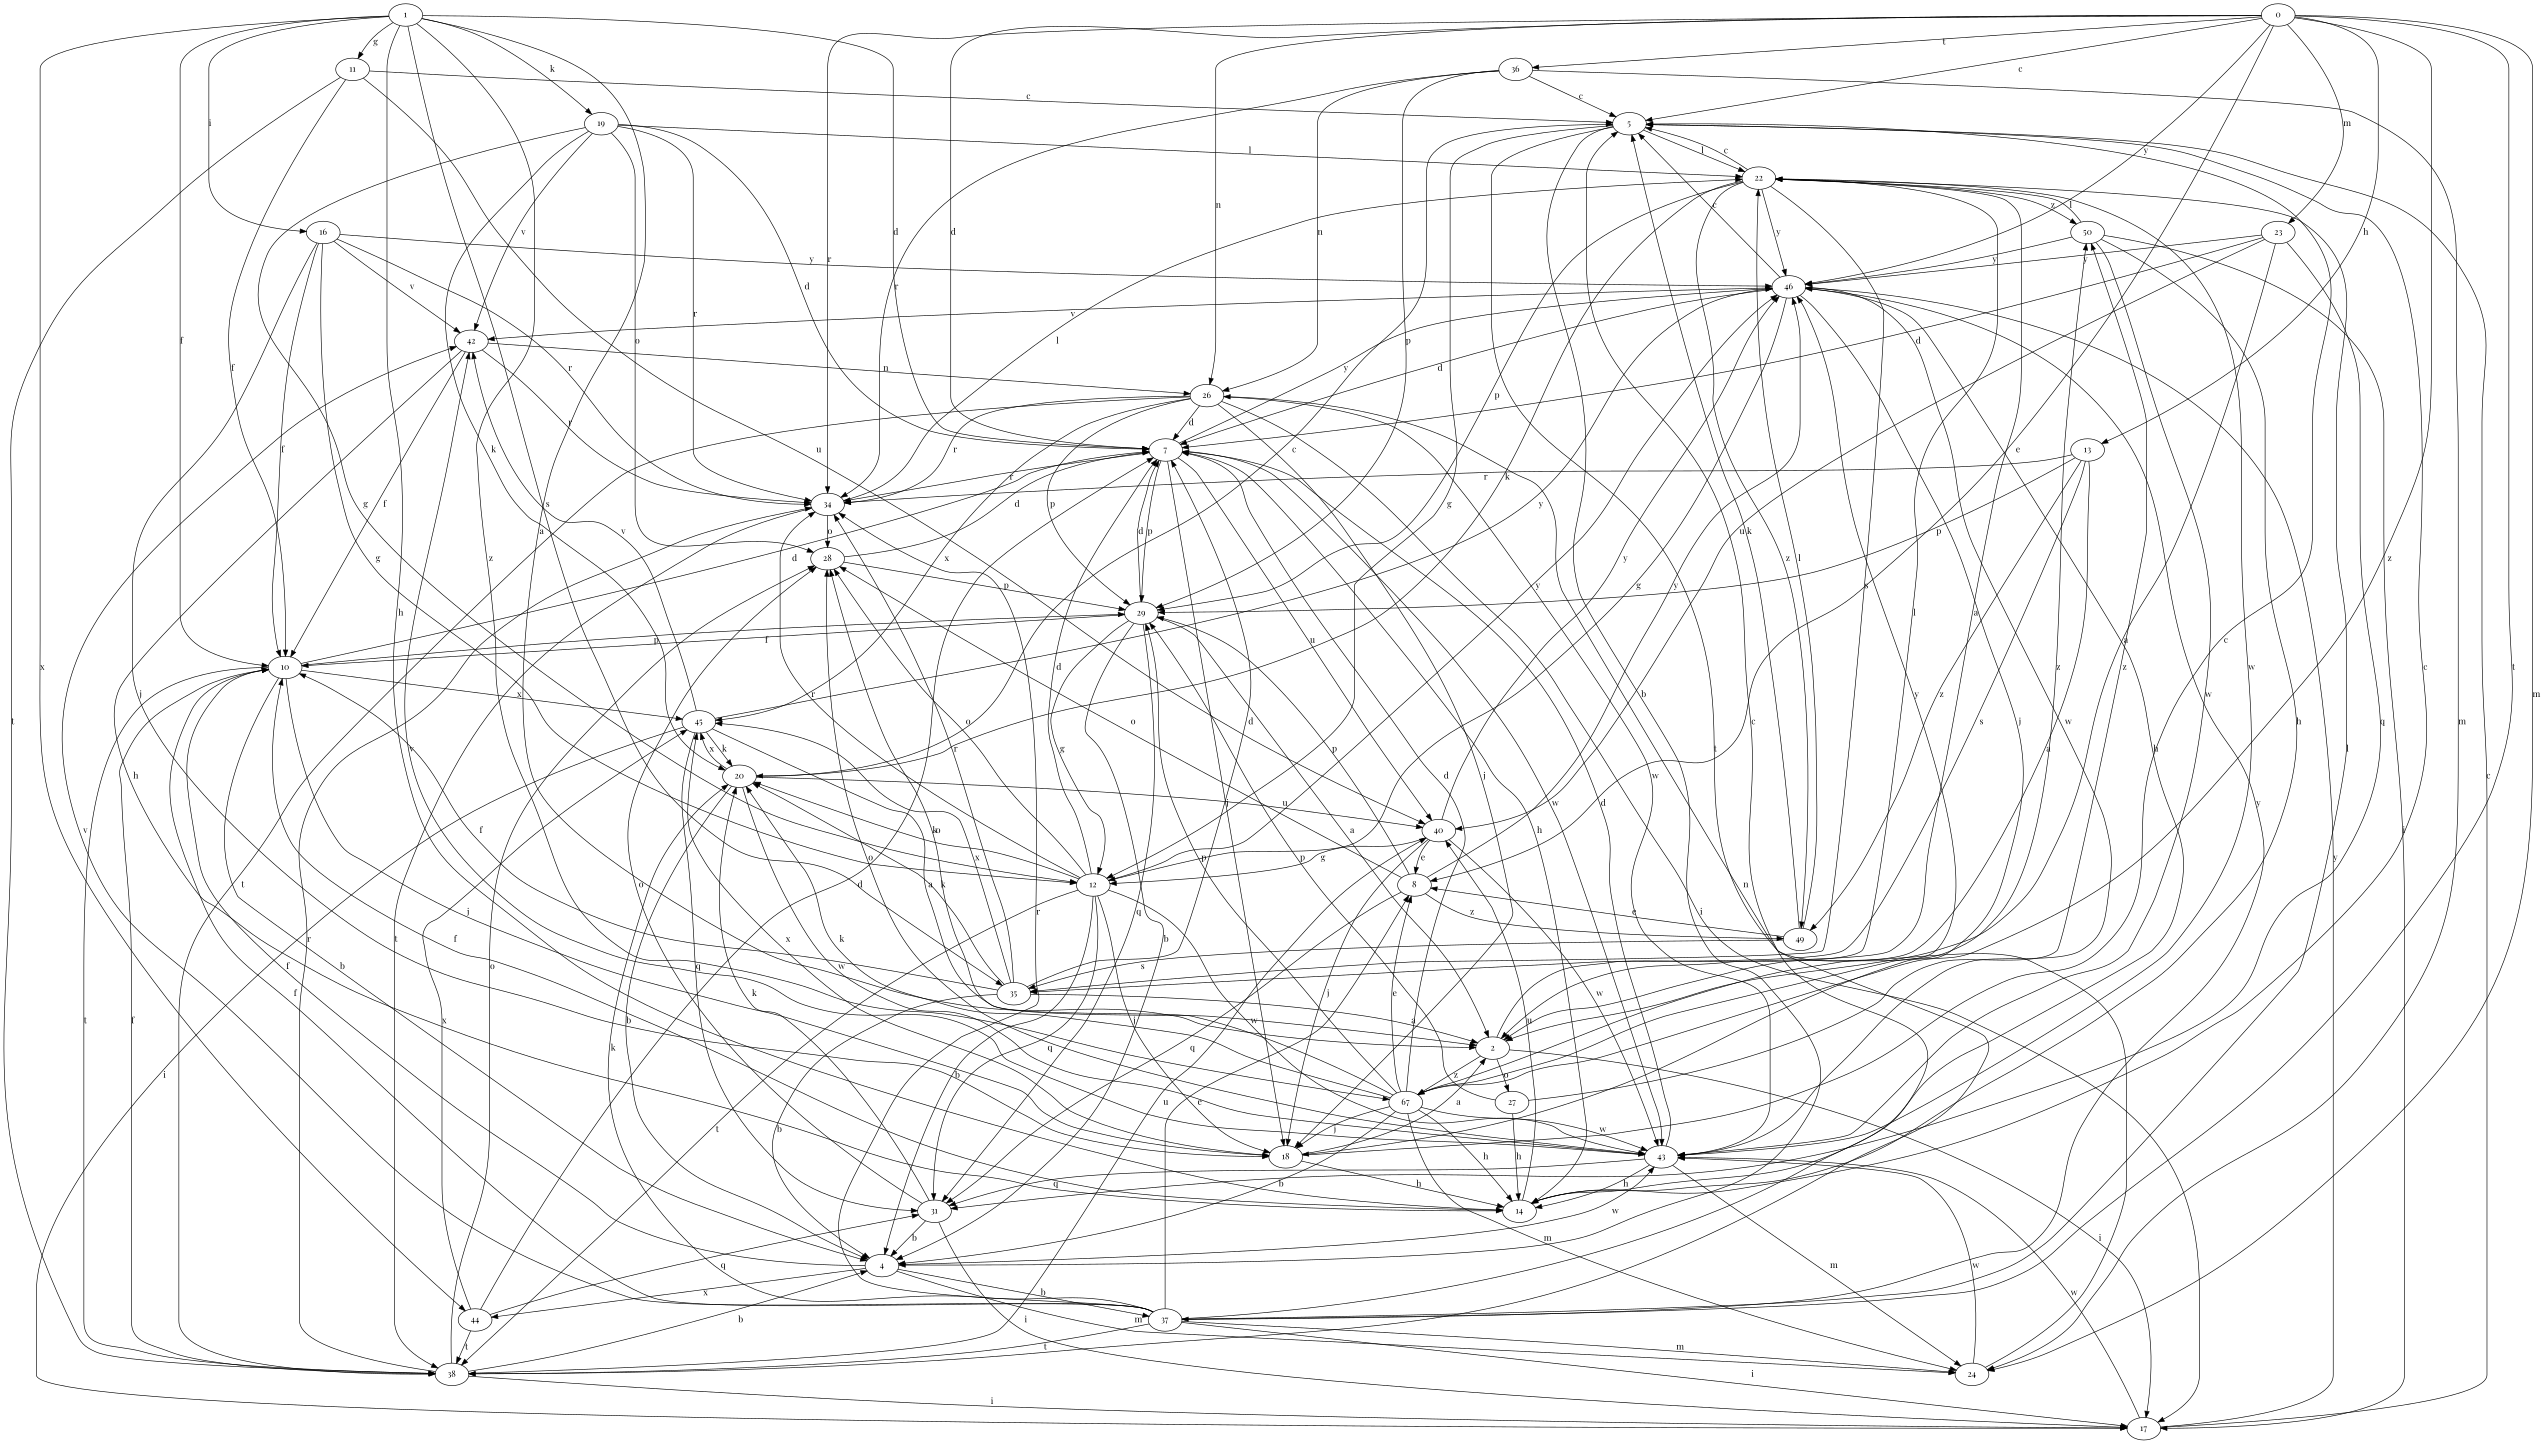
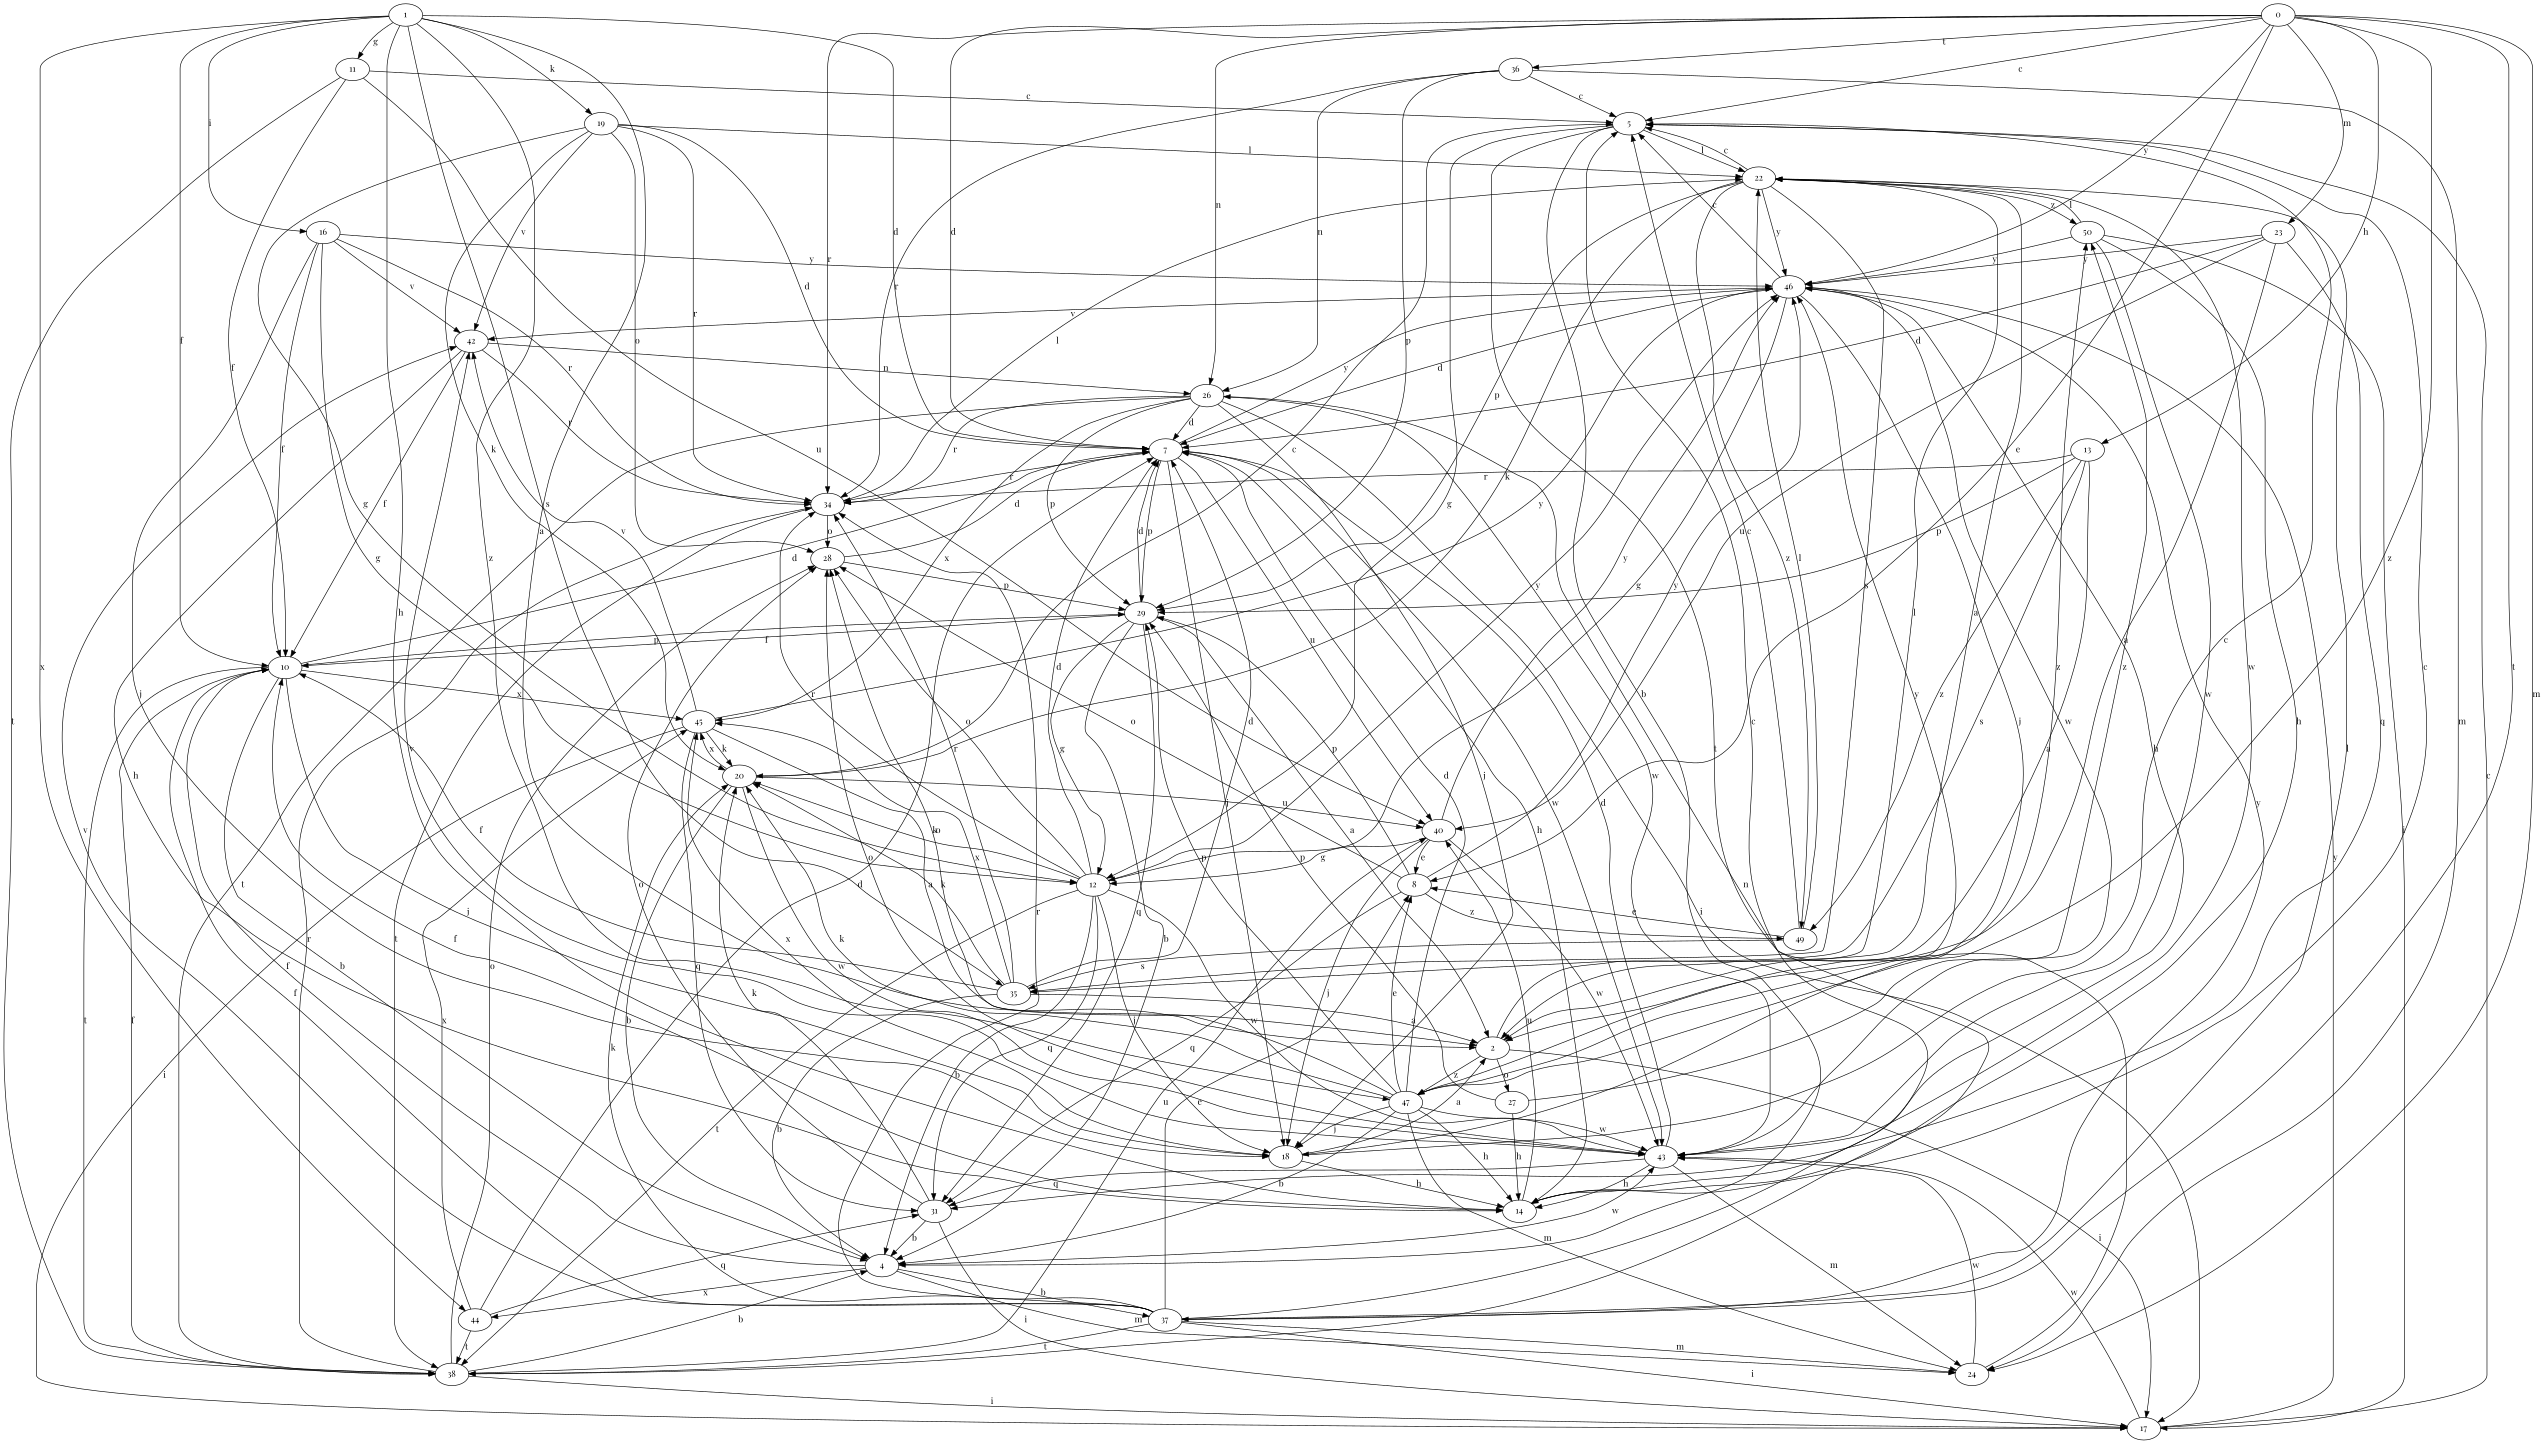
(1750, 532) -> (1749, 532)
(1406, 1102) -> (1406, 1102)
